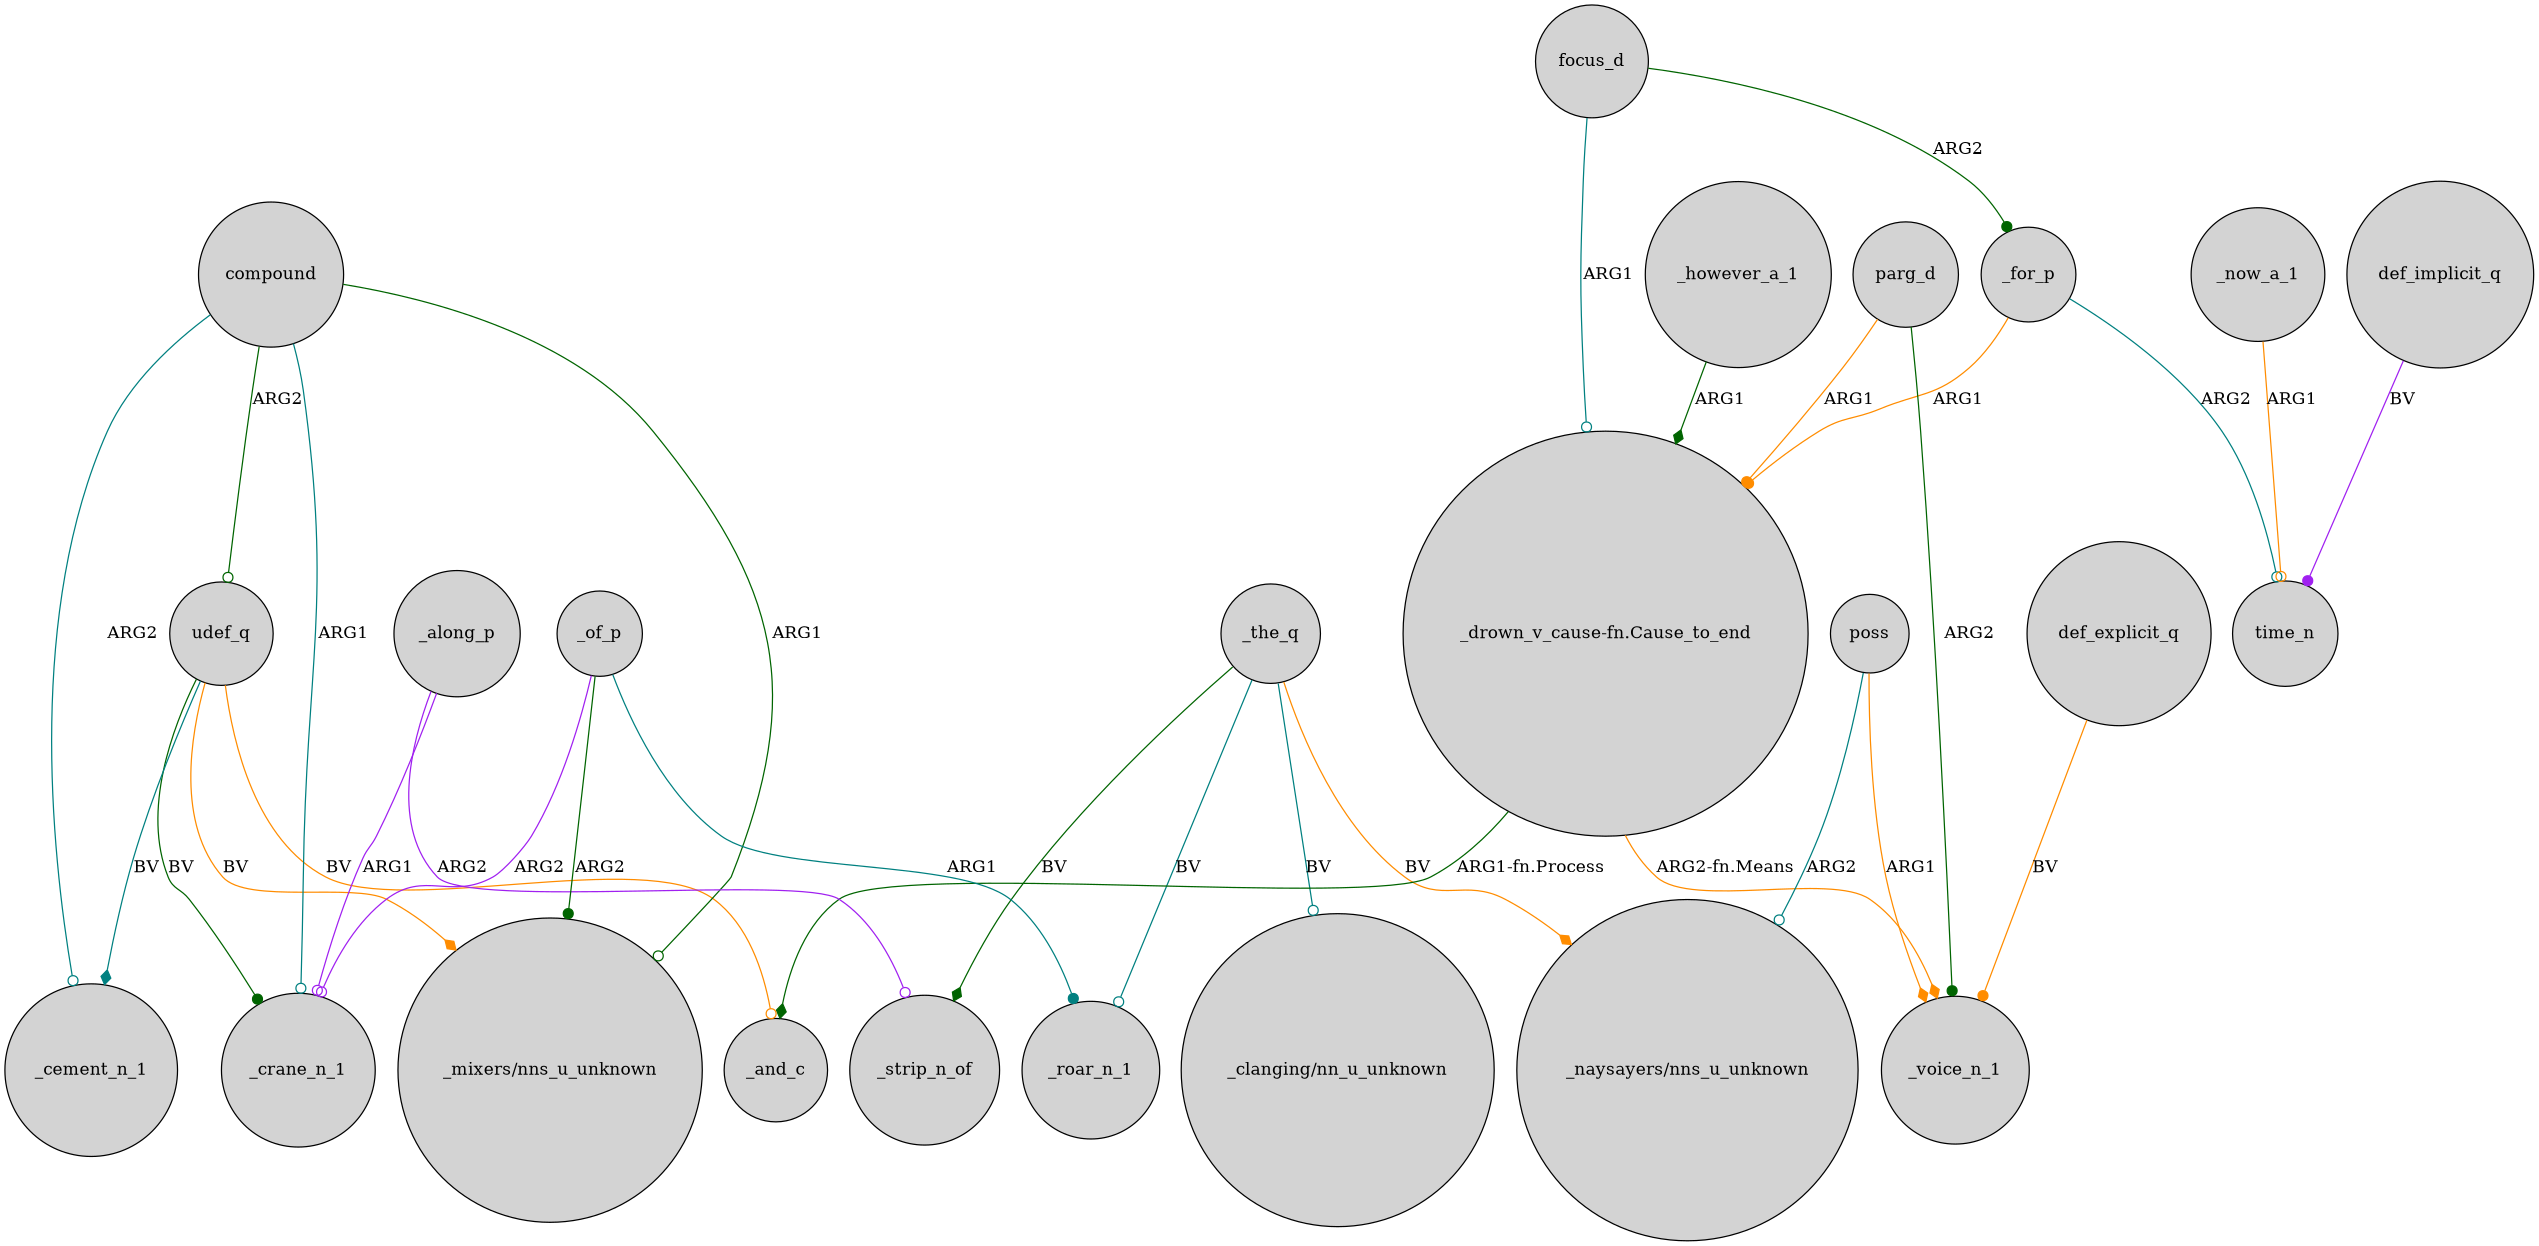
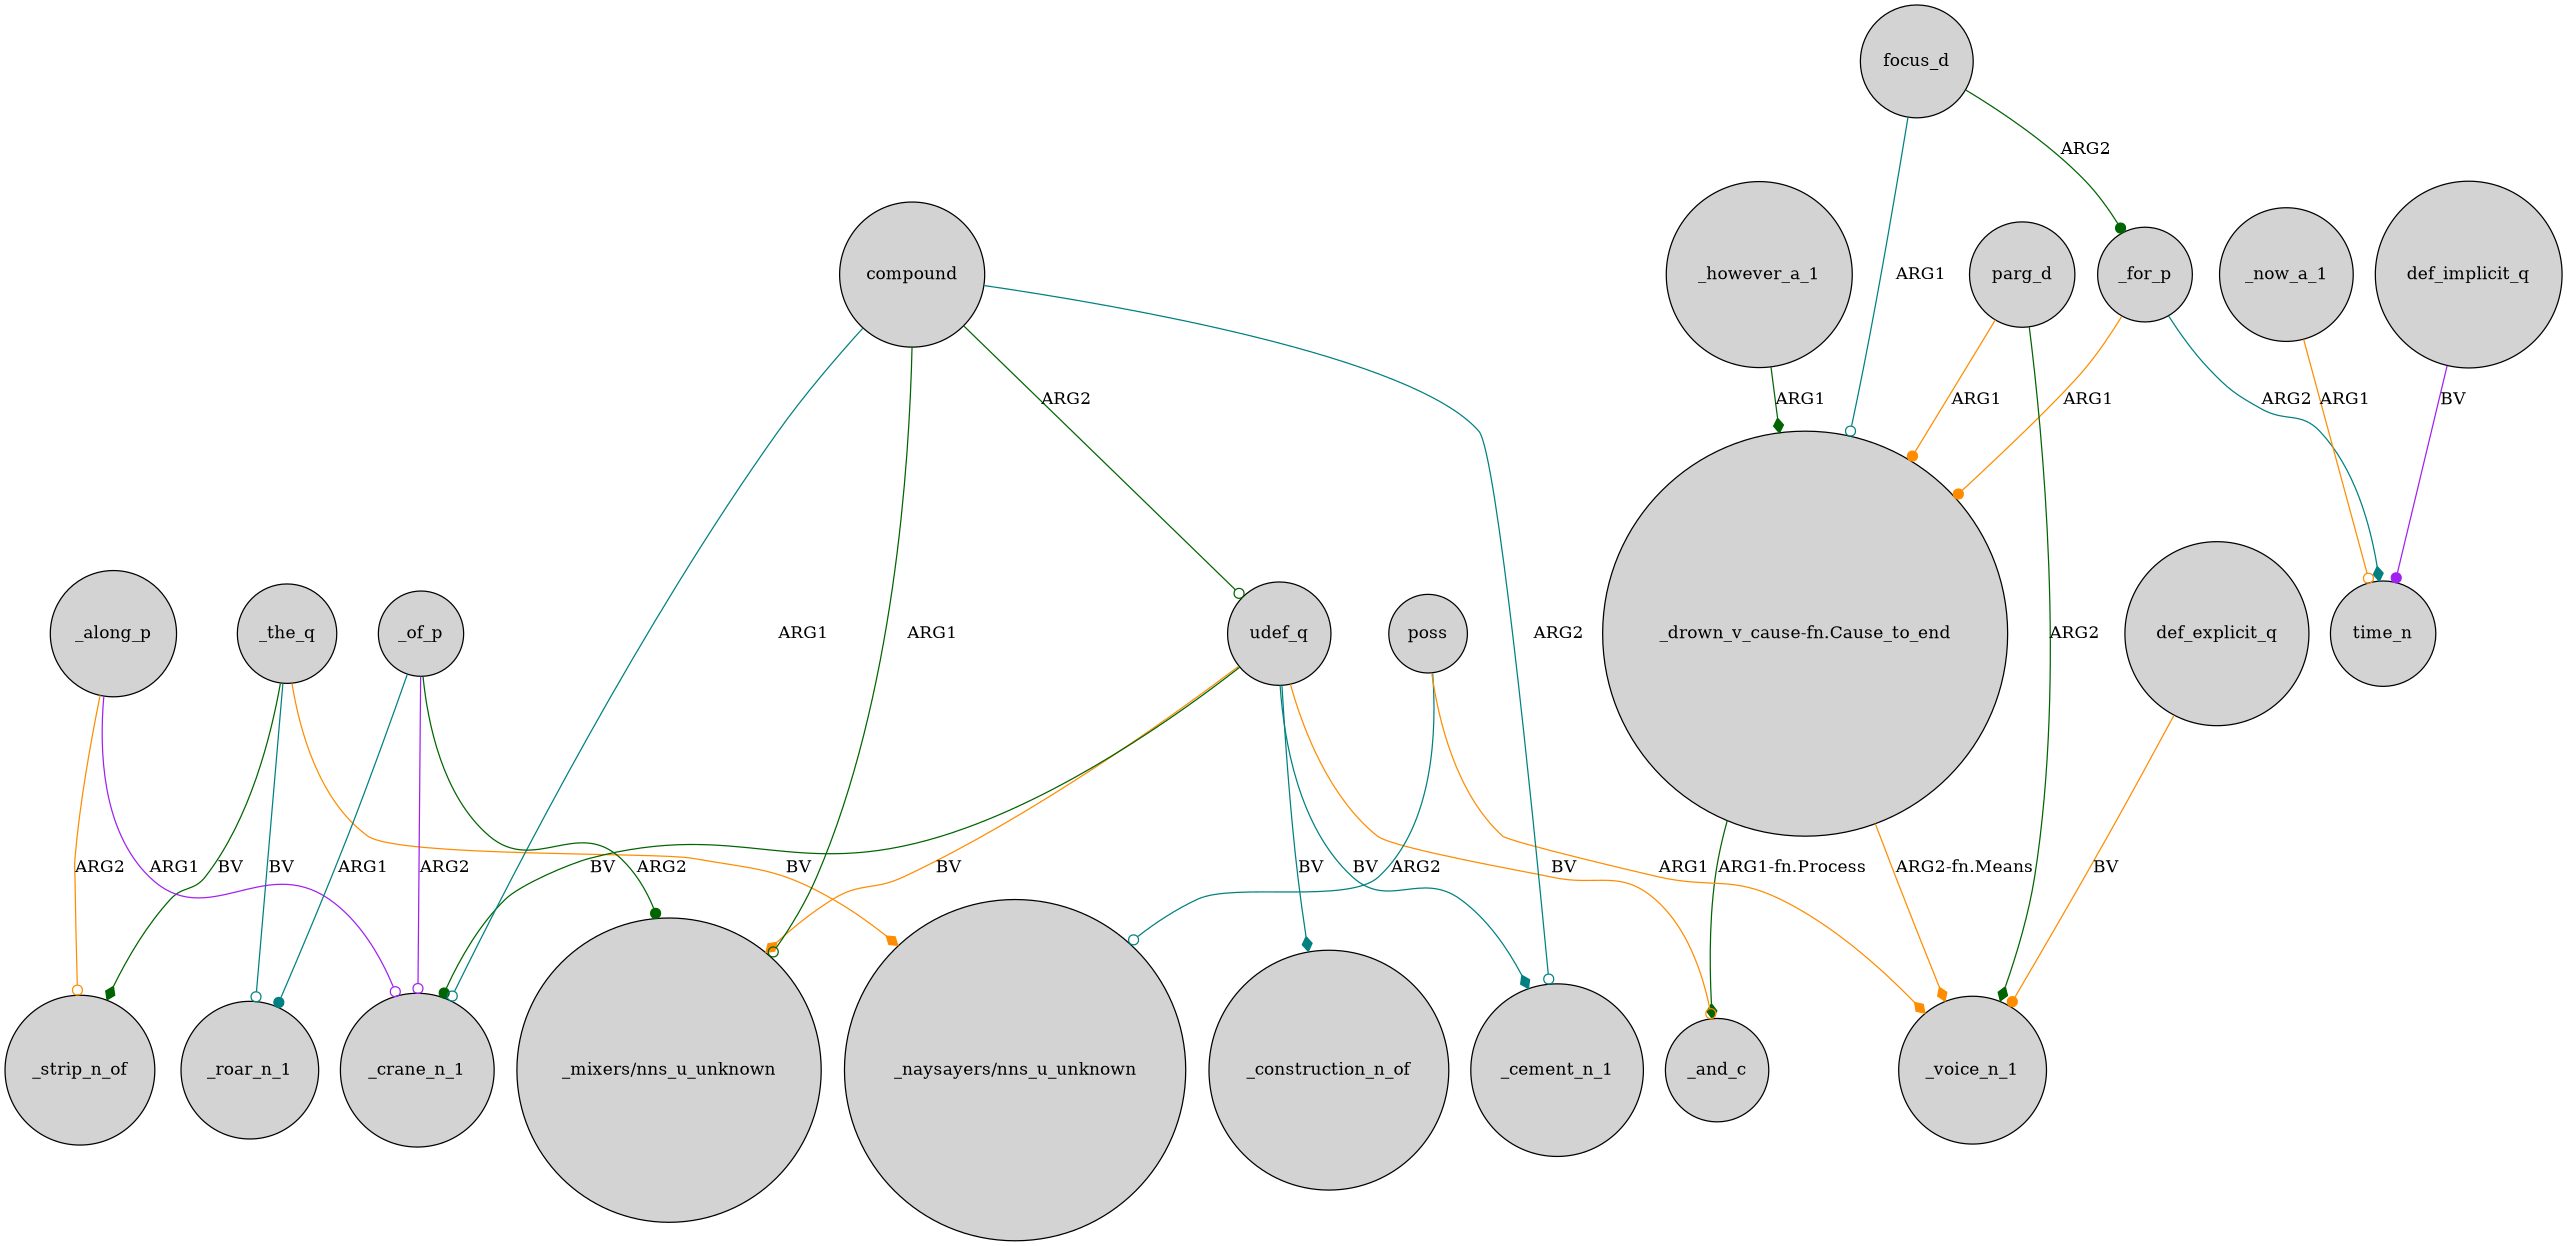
(2206, 411) -> (2300, 419)
(1935, 656) -> (2050, 659)
(595, 892) -> (77, 839)
none -> (1329, 1070)
(1338, 1070) -> none
